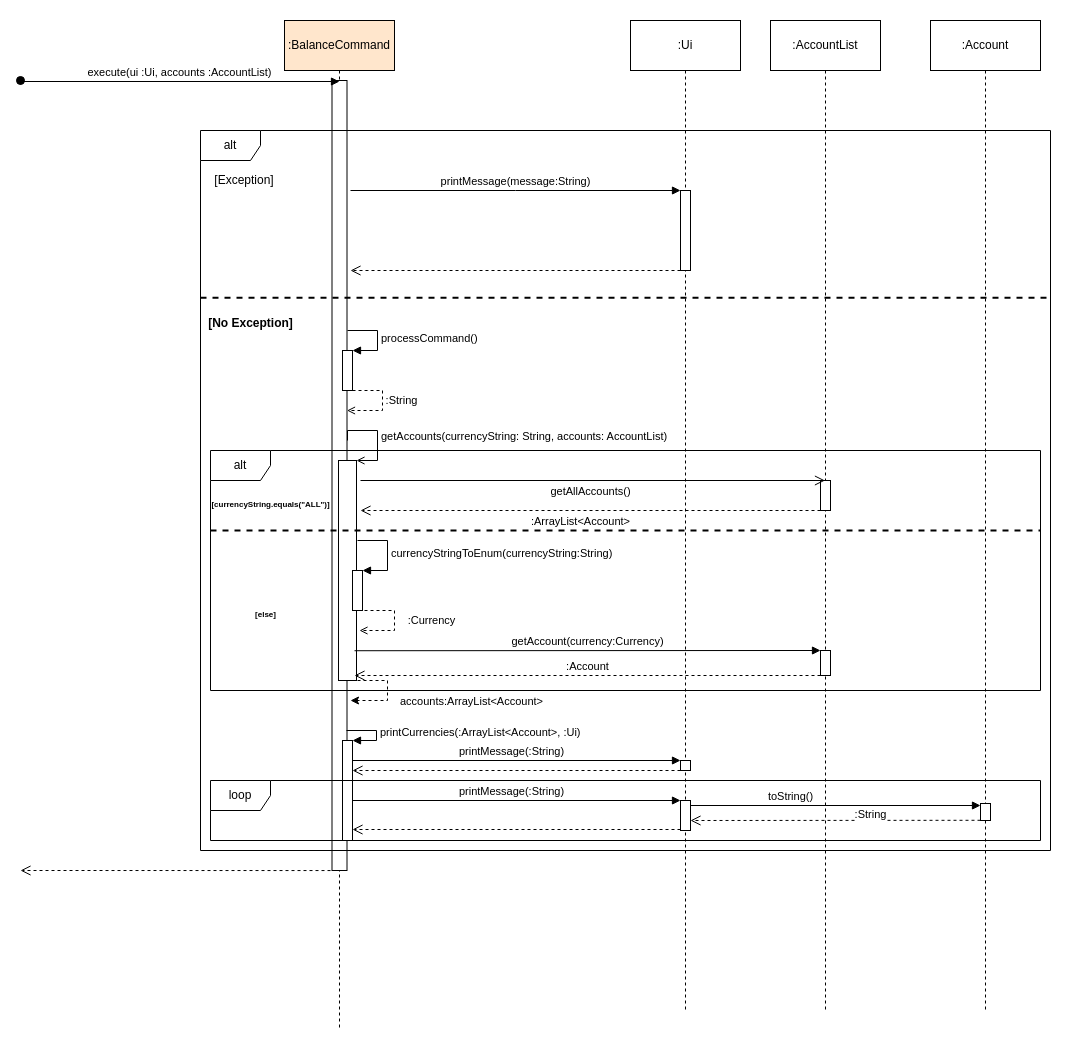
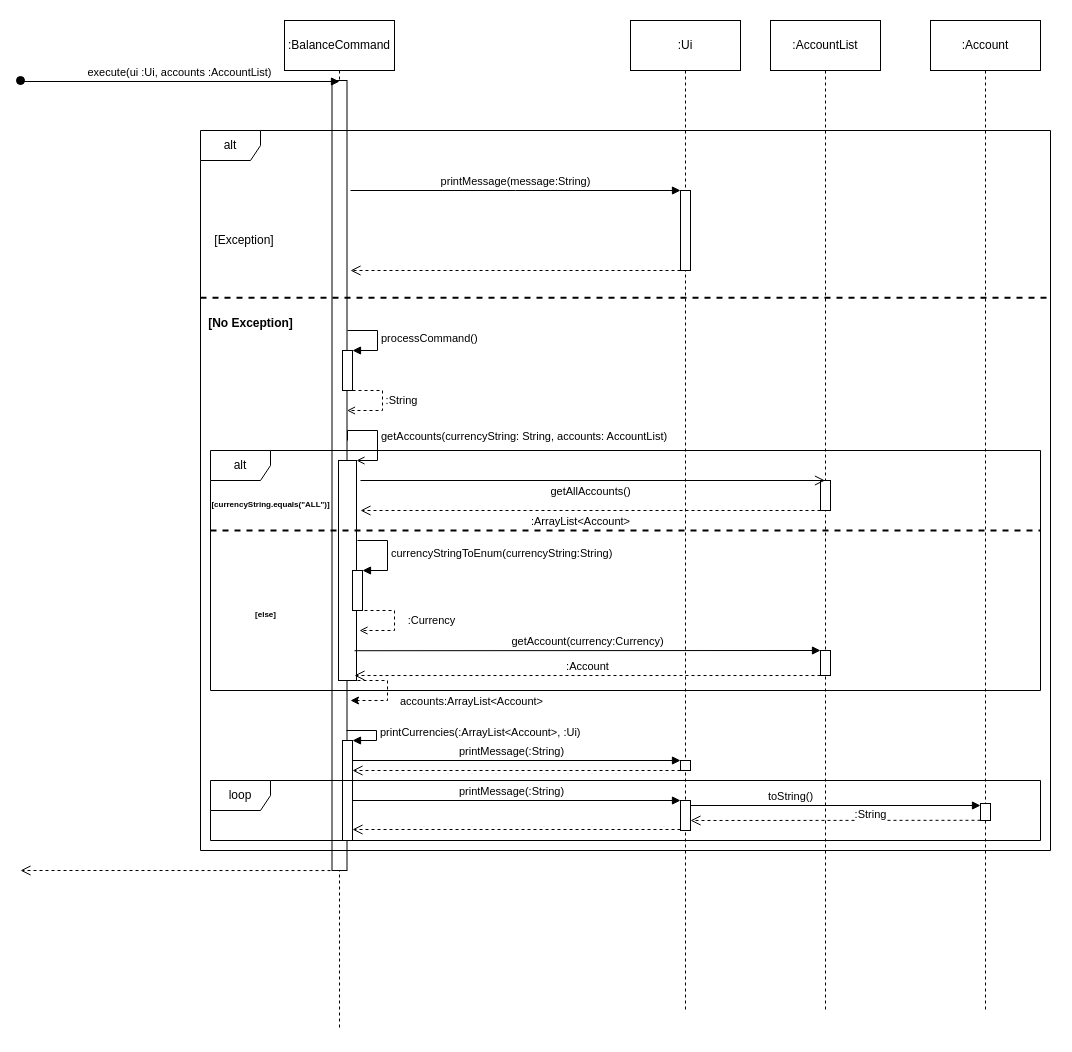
(340, 46) -> (340, 46)
(245, 181) -> (245, 241)
